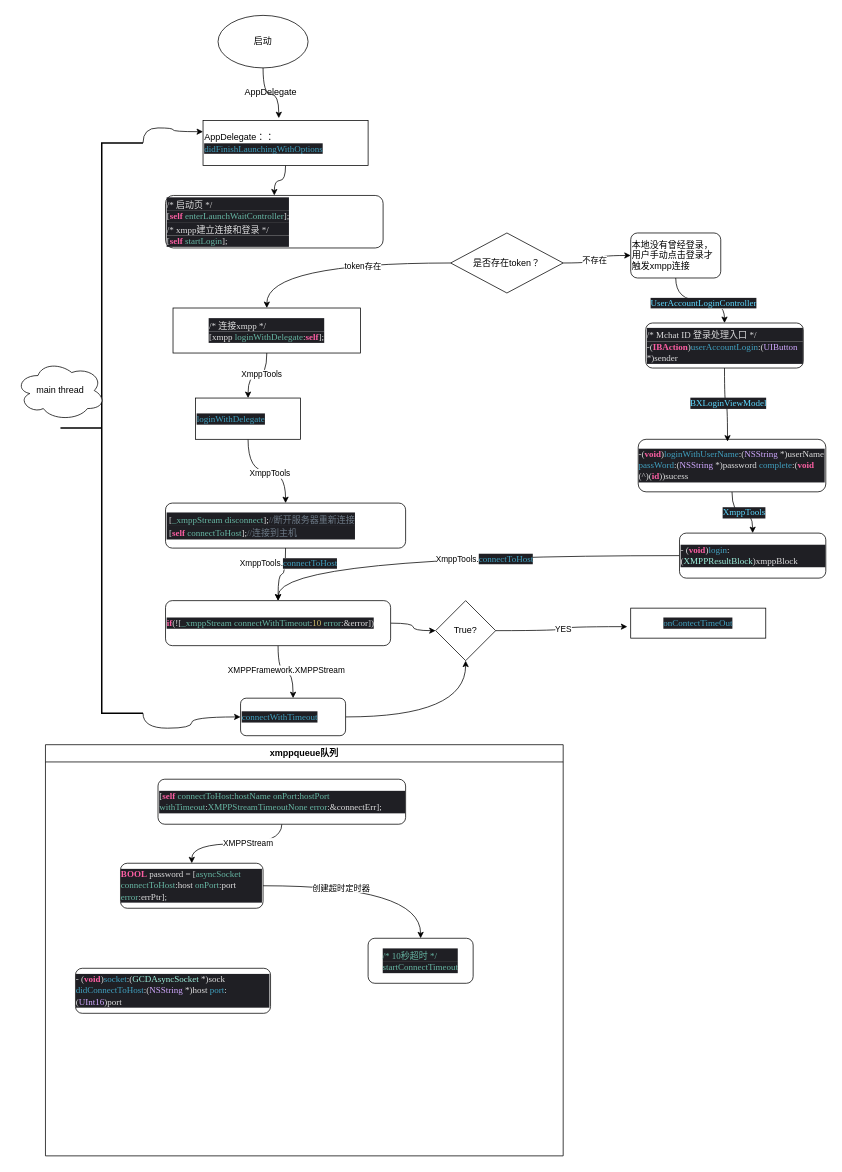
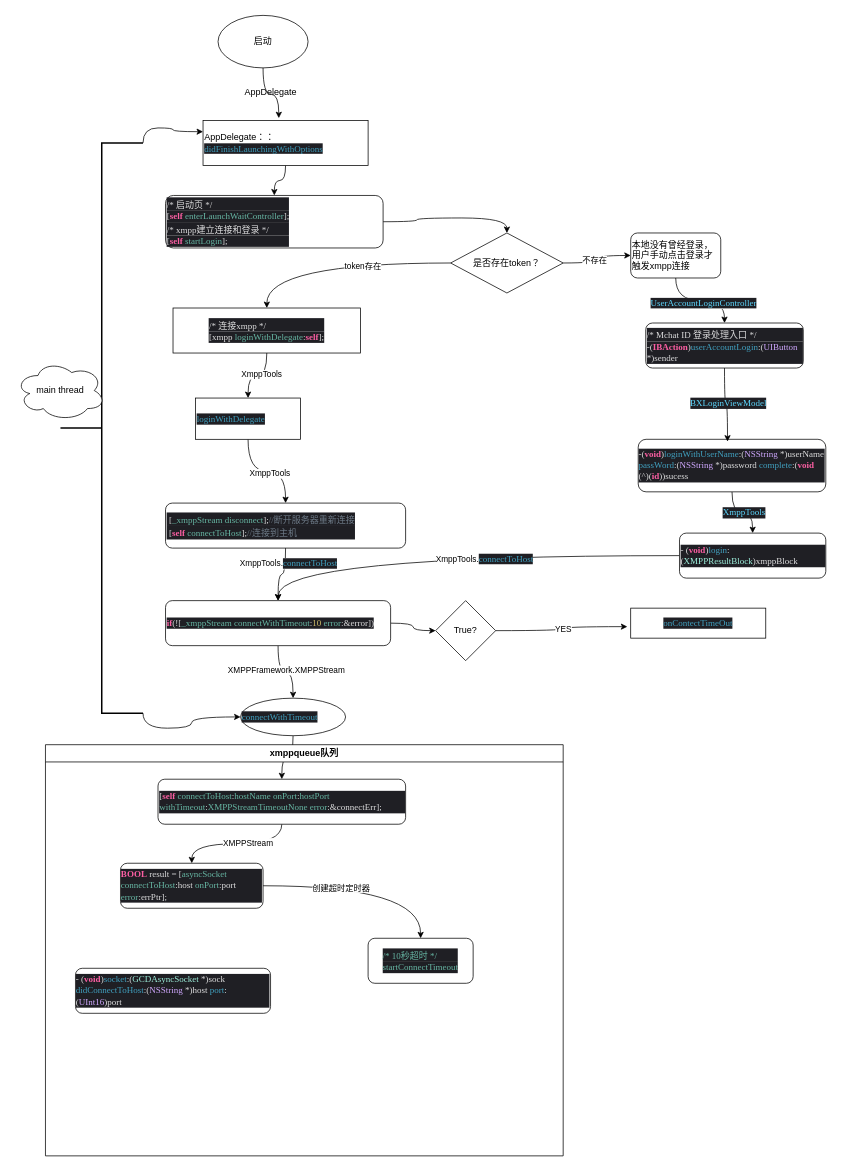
none -> (410, 221)
(417, 710) -> (282, 768)
(293, 717) -> (293, 717)
(192, 885) -> (192, 885)
